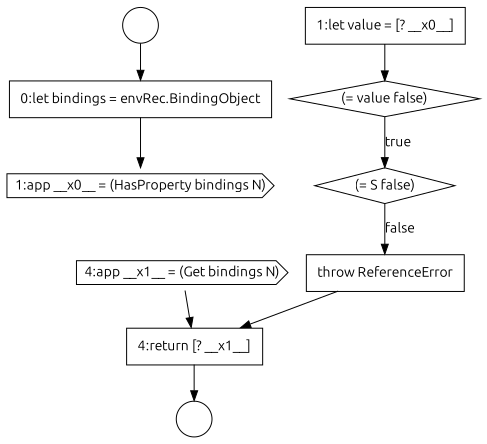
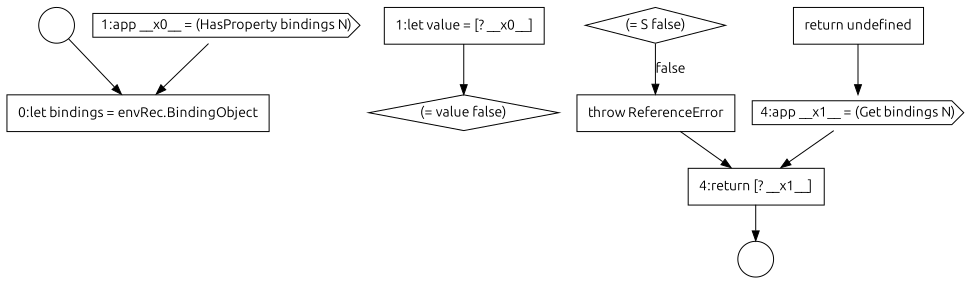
none -> (858, 25)
(385, 137) -> none
(141, 138) -> (186, 65)
